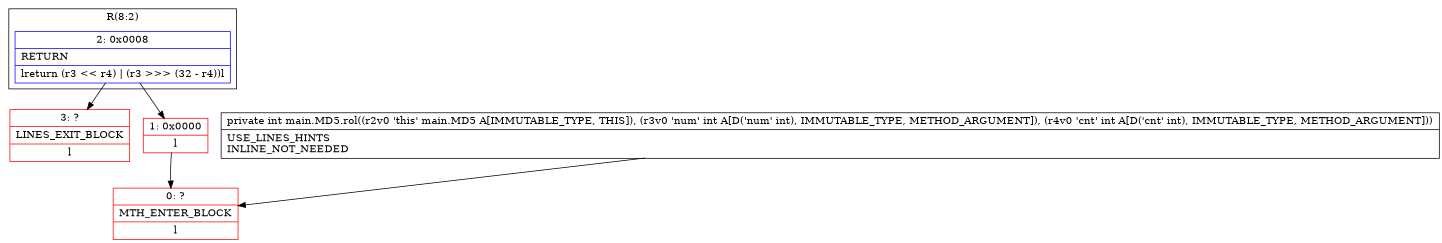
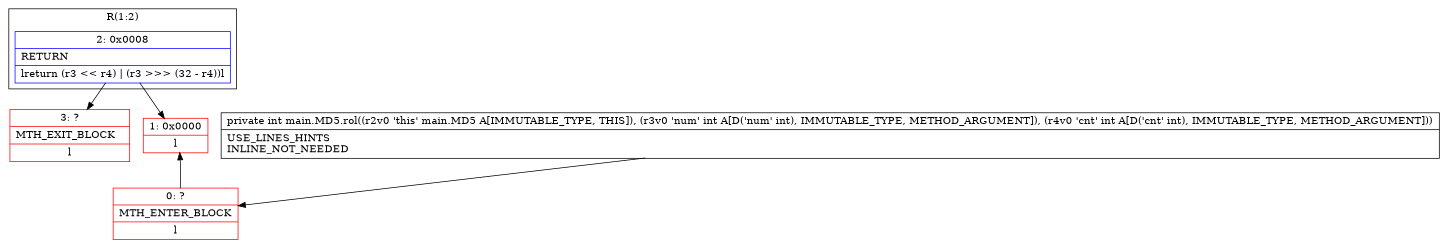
(123, 17) -> (123, 17)
(70, 135) -> (66, 135)
(171, 167) -> (181, 174)
